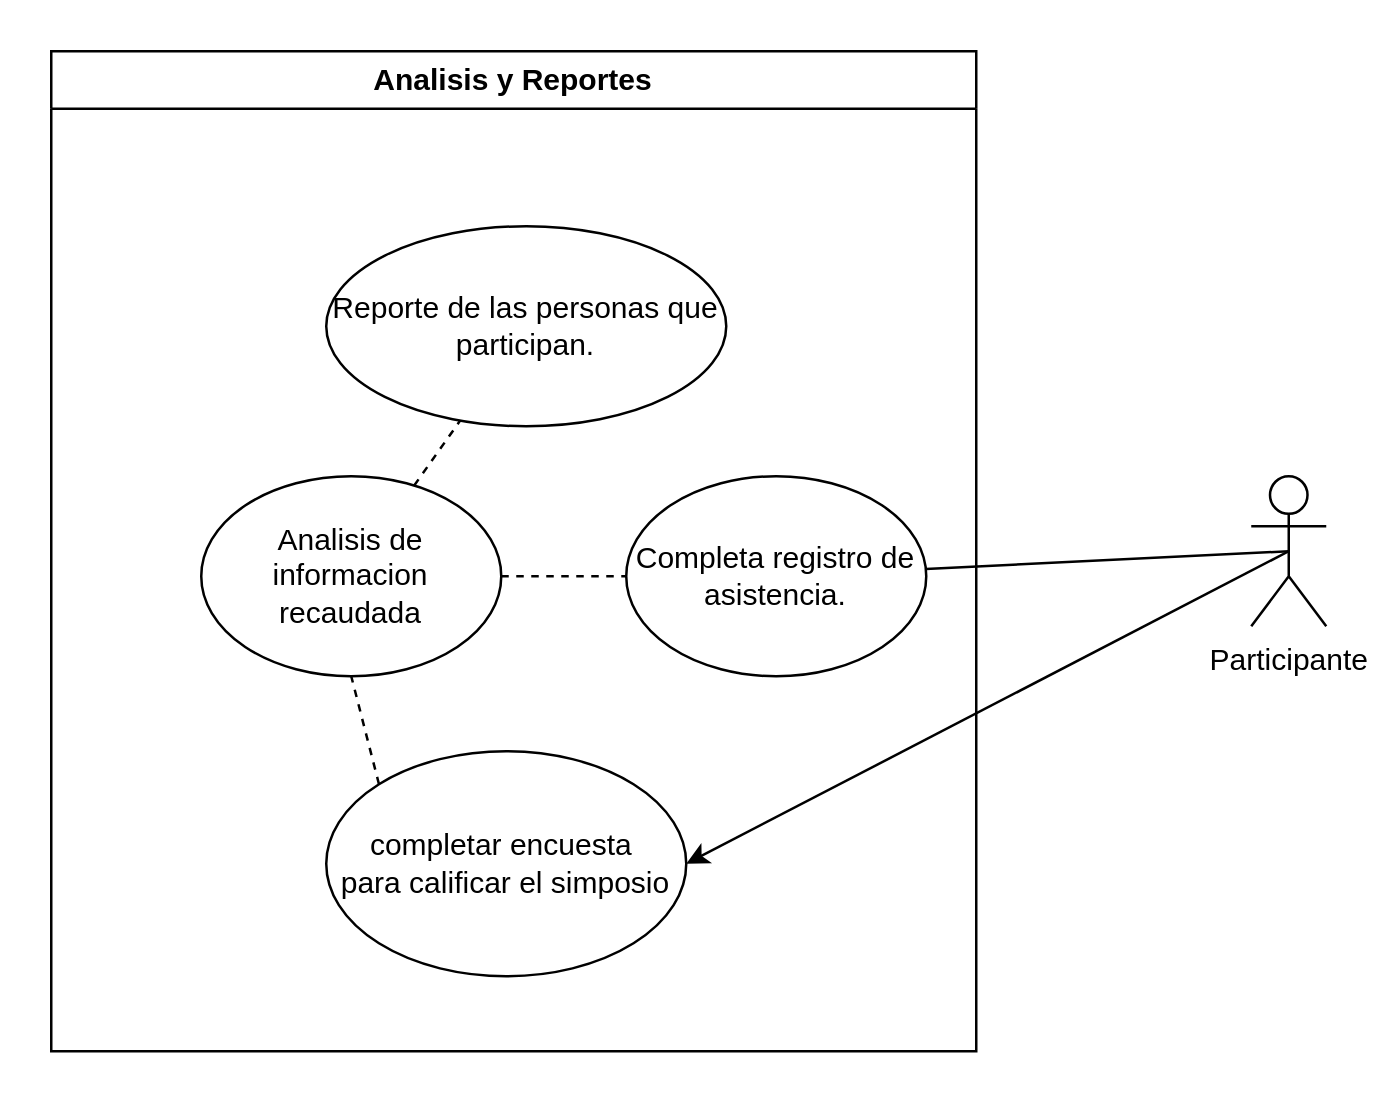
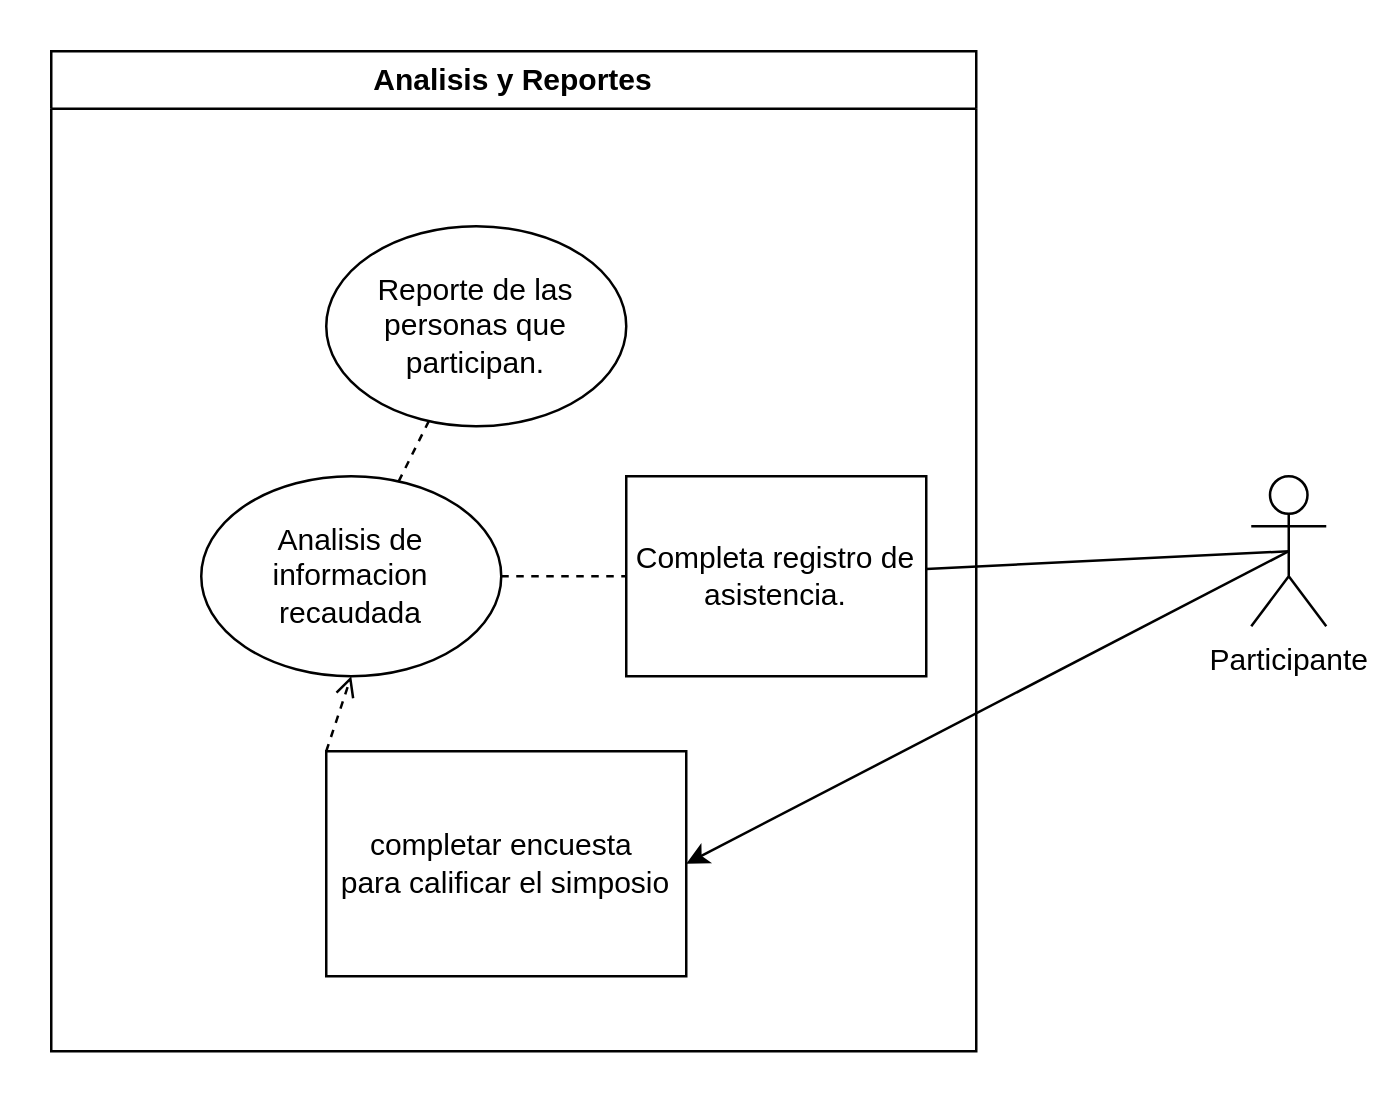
(526, 326) -> (476, 326)
(776, 576) -> (776, 576)
(365, 731) -> (338, 717)
(506, 864) -> (506, 864)
